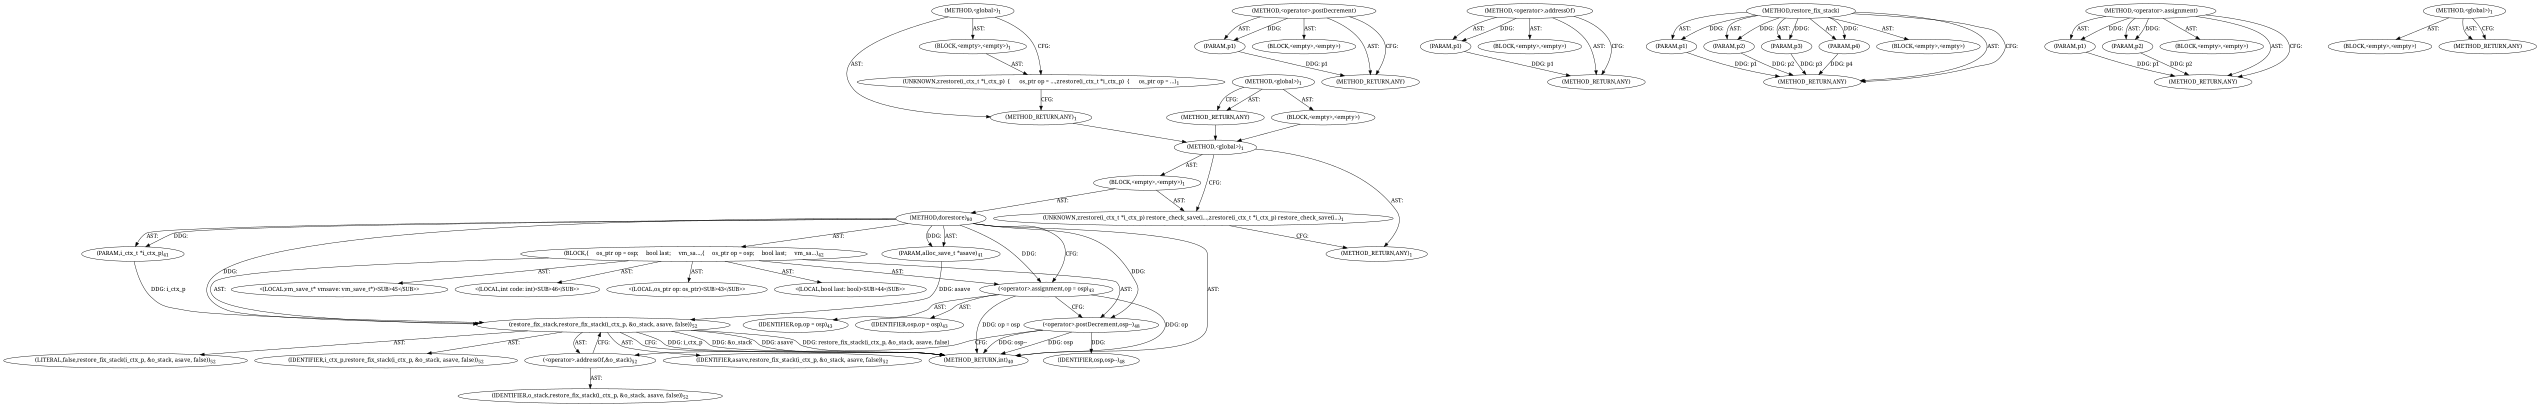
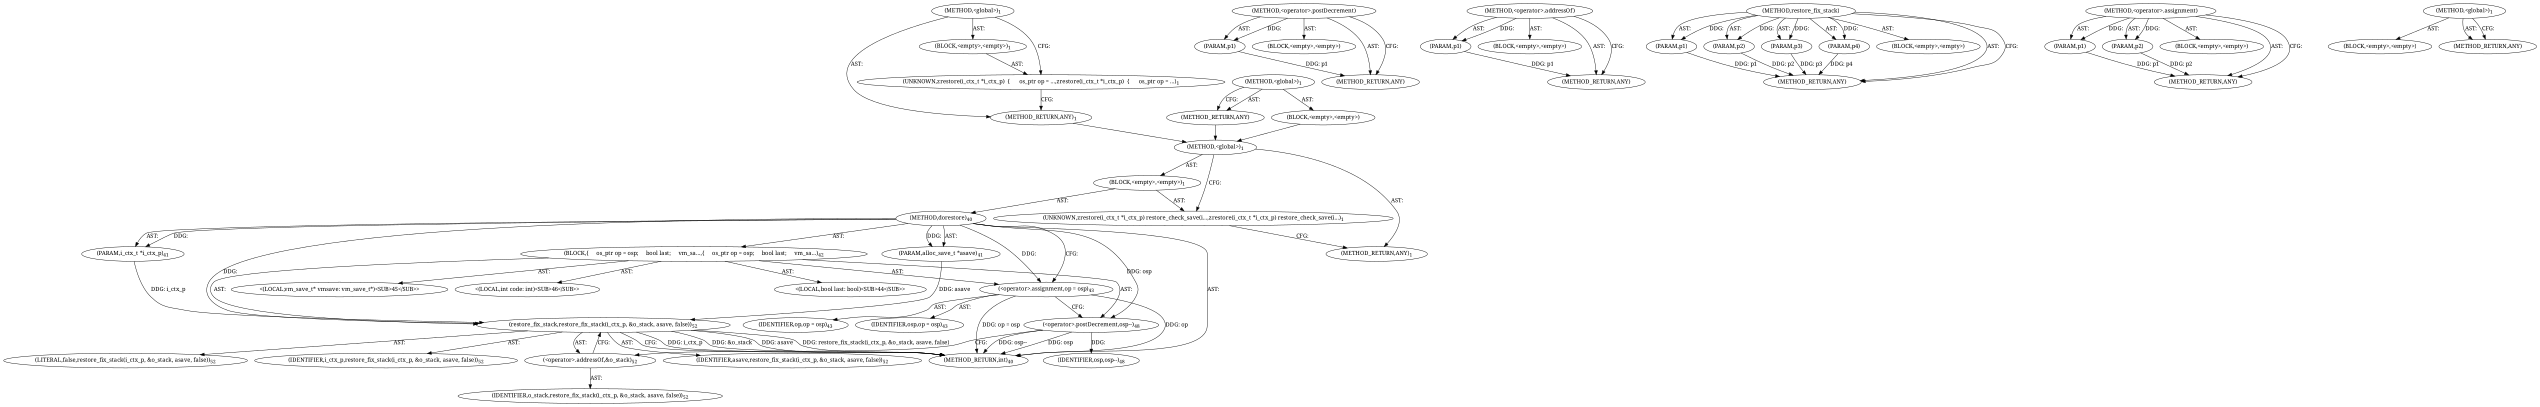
(970, 218) -> (970, 218)
(1139, 272) -> (1139, 272)
(687, 290) -> none
